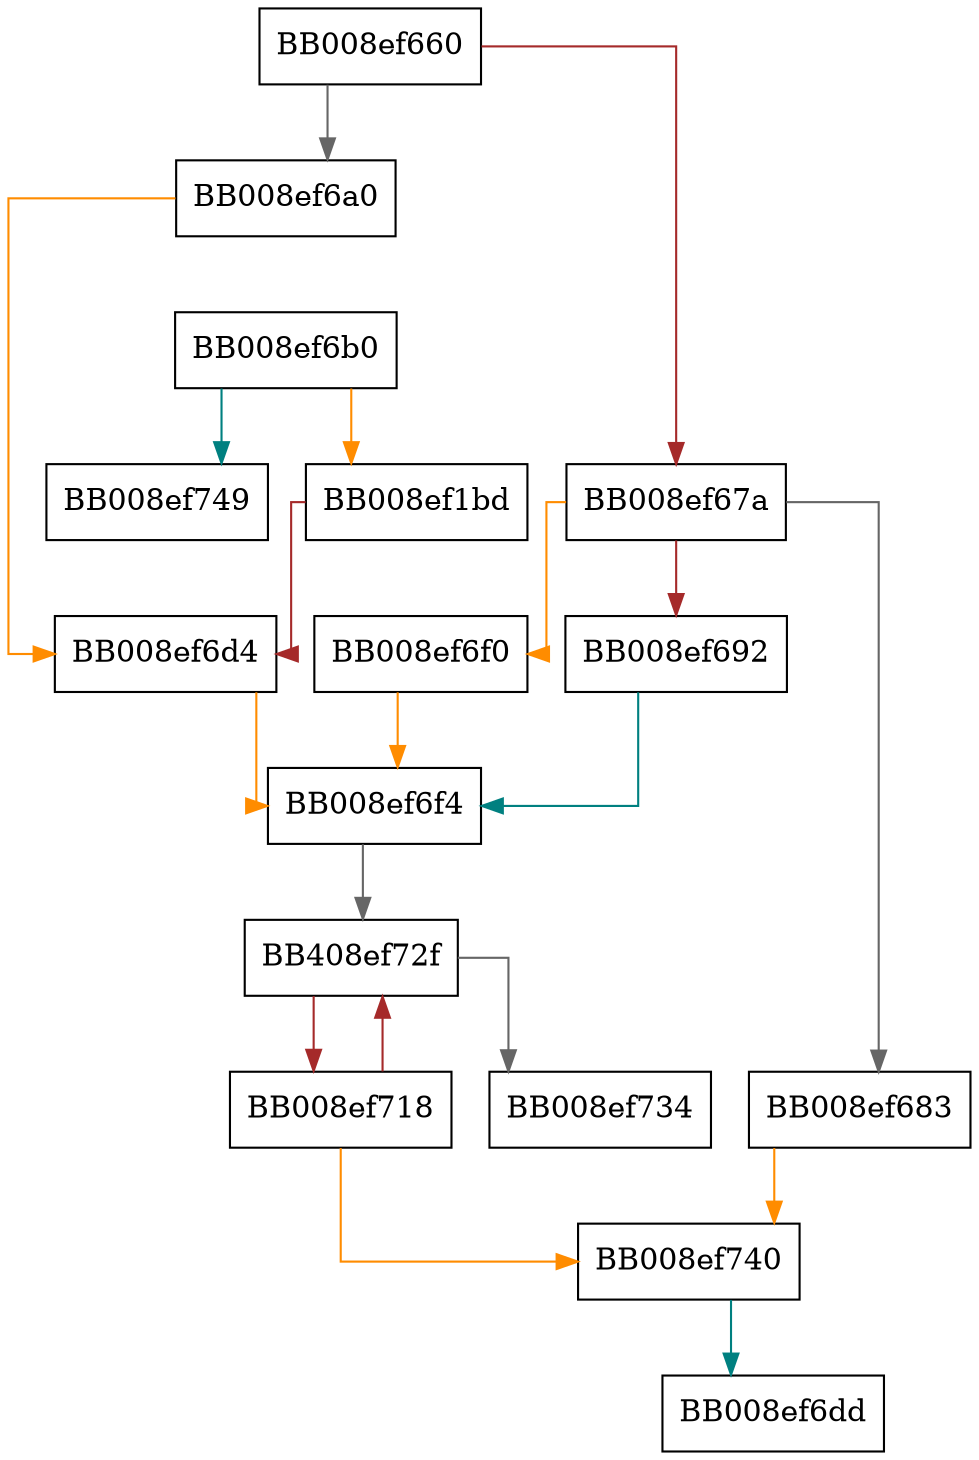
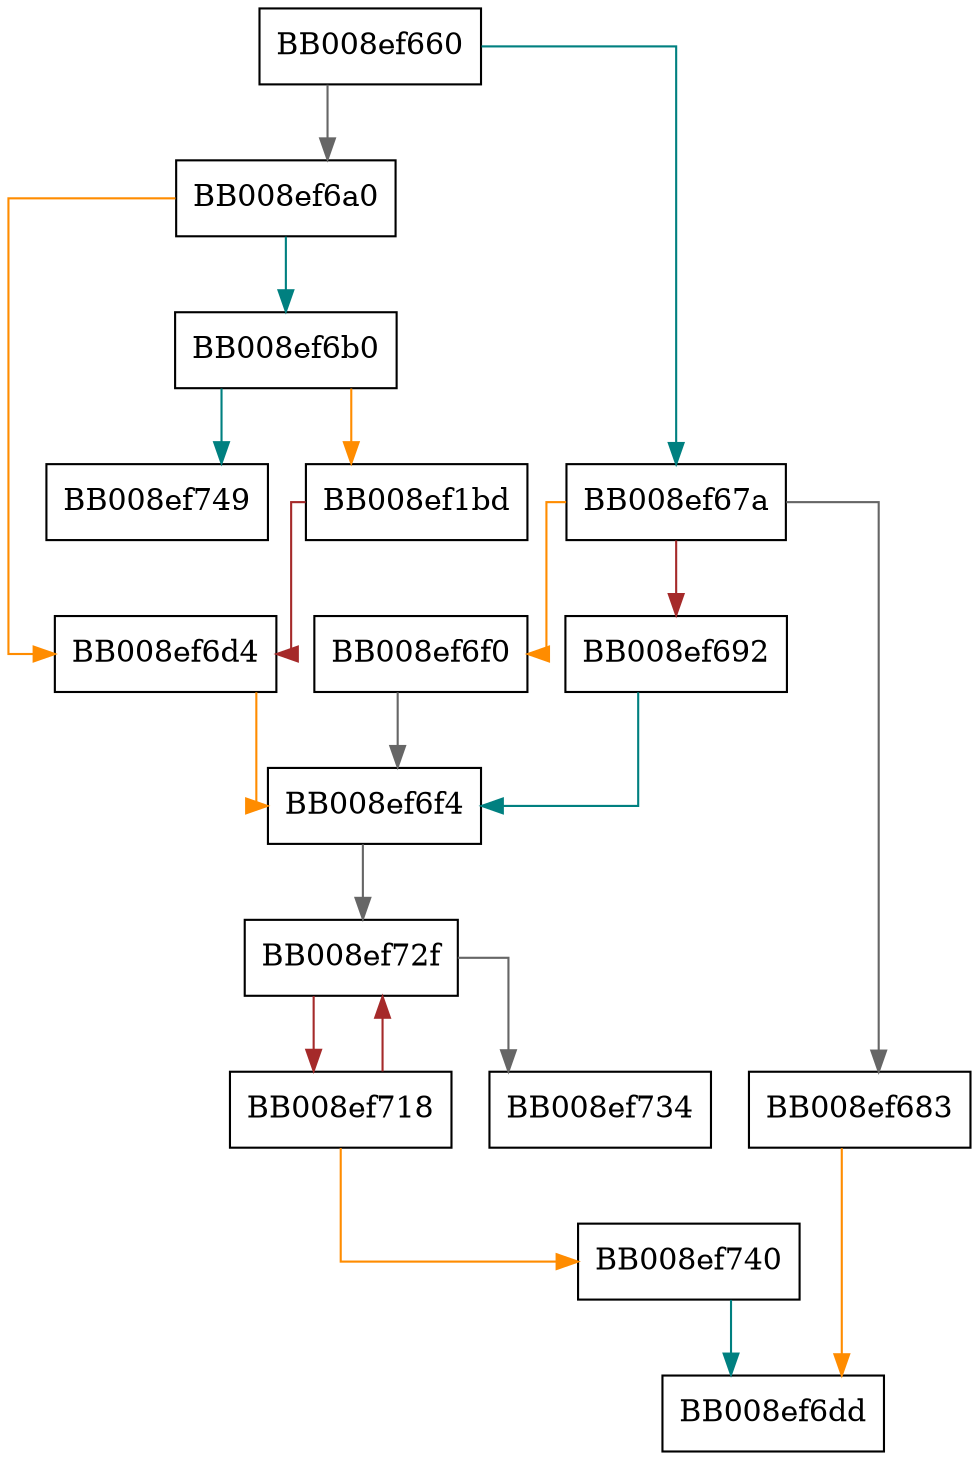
(676, 147) -> (676, 147)
none -> (286, 263)
(398, 719) -> (398, 719)
(351, 958) -> (351, 958)
(774, 1175) -> (842, 1251)
